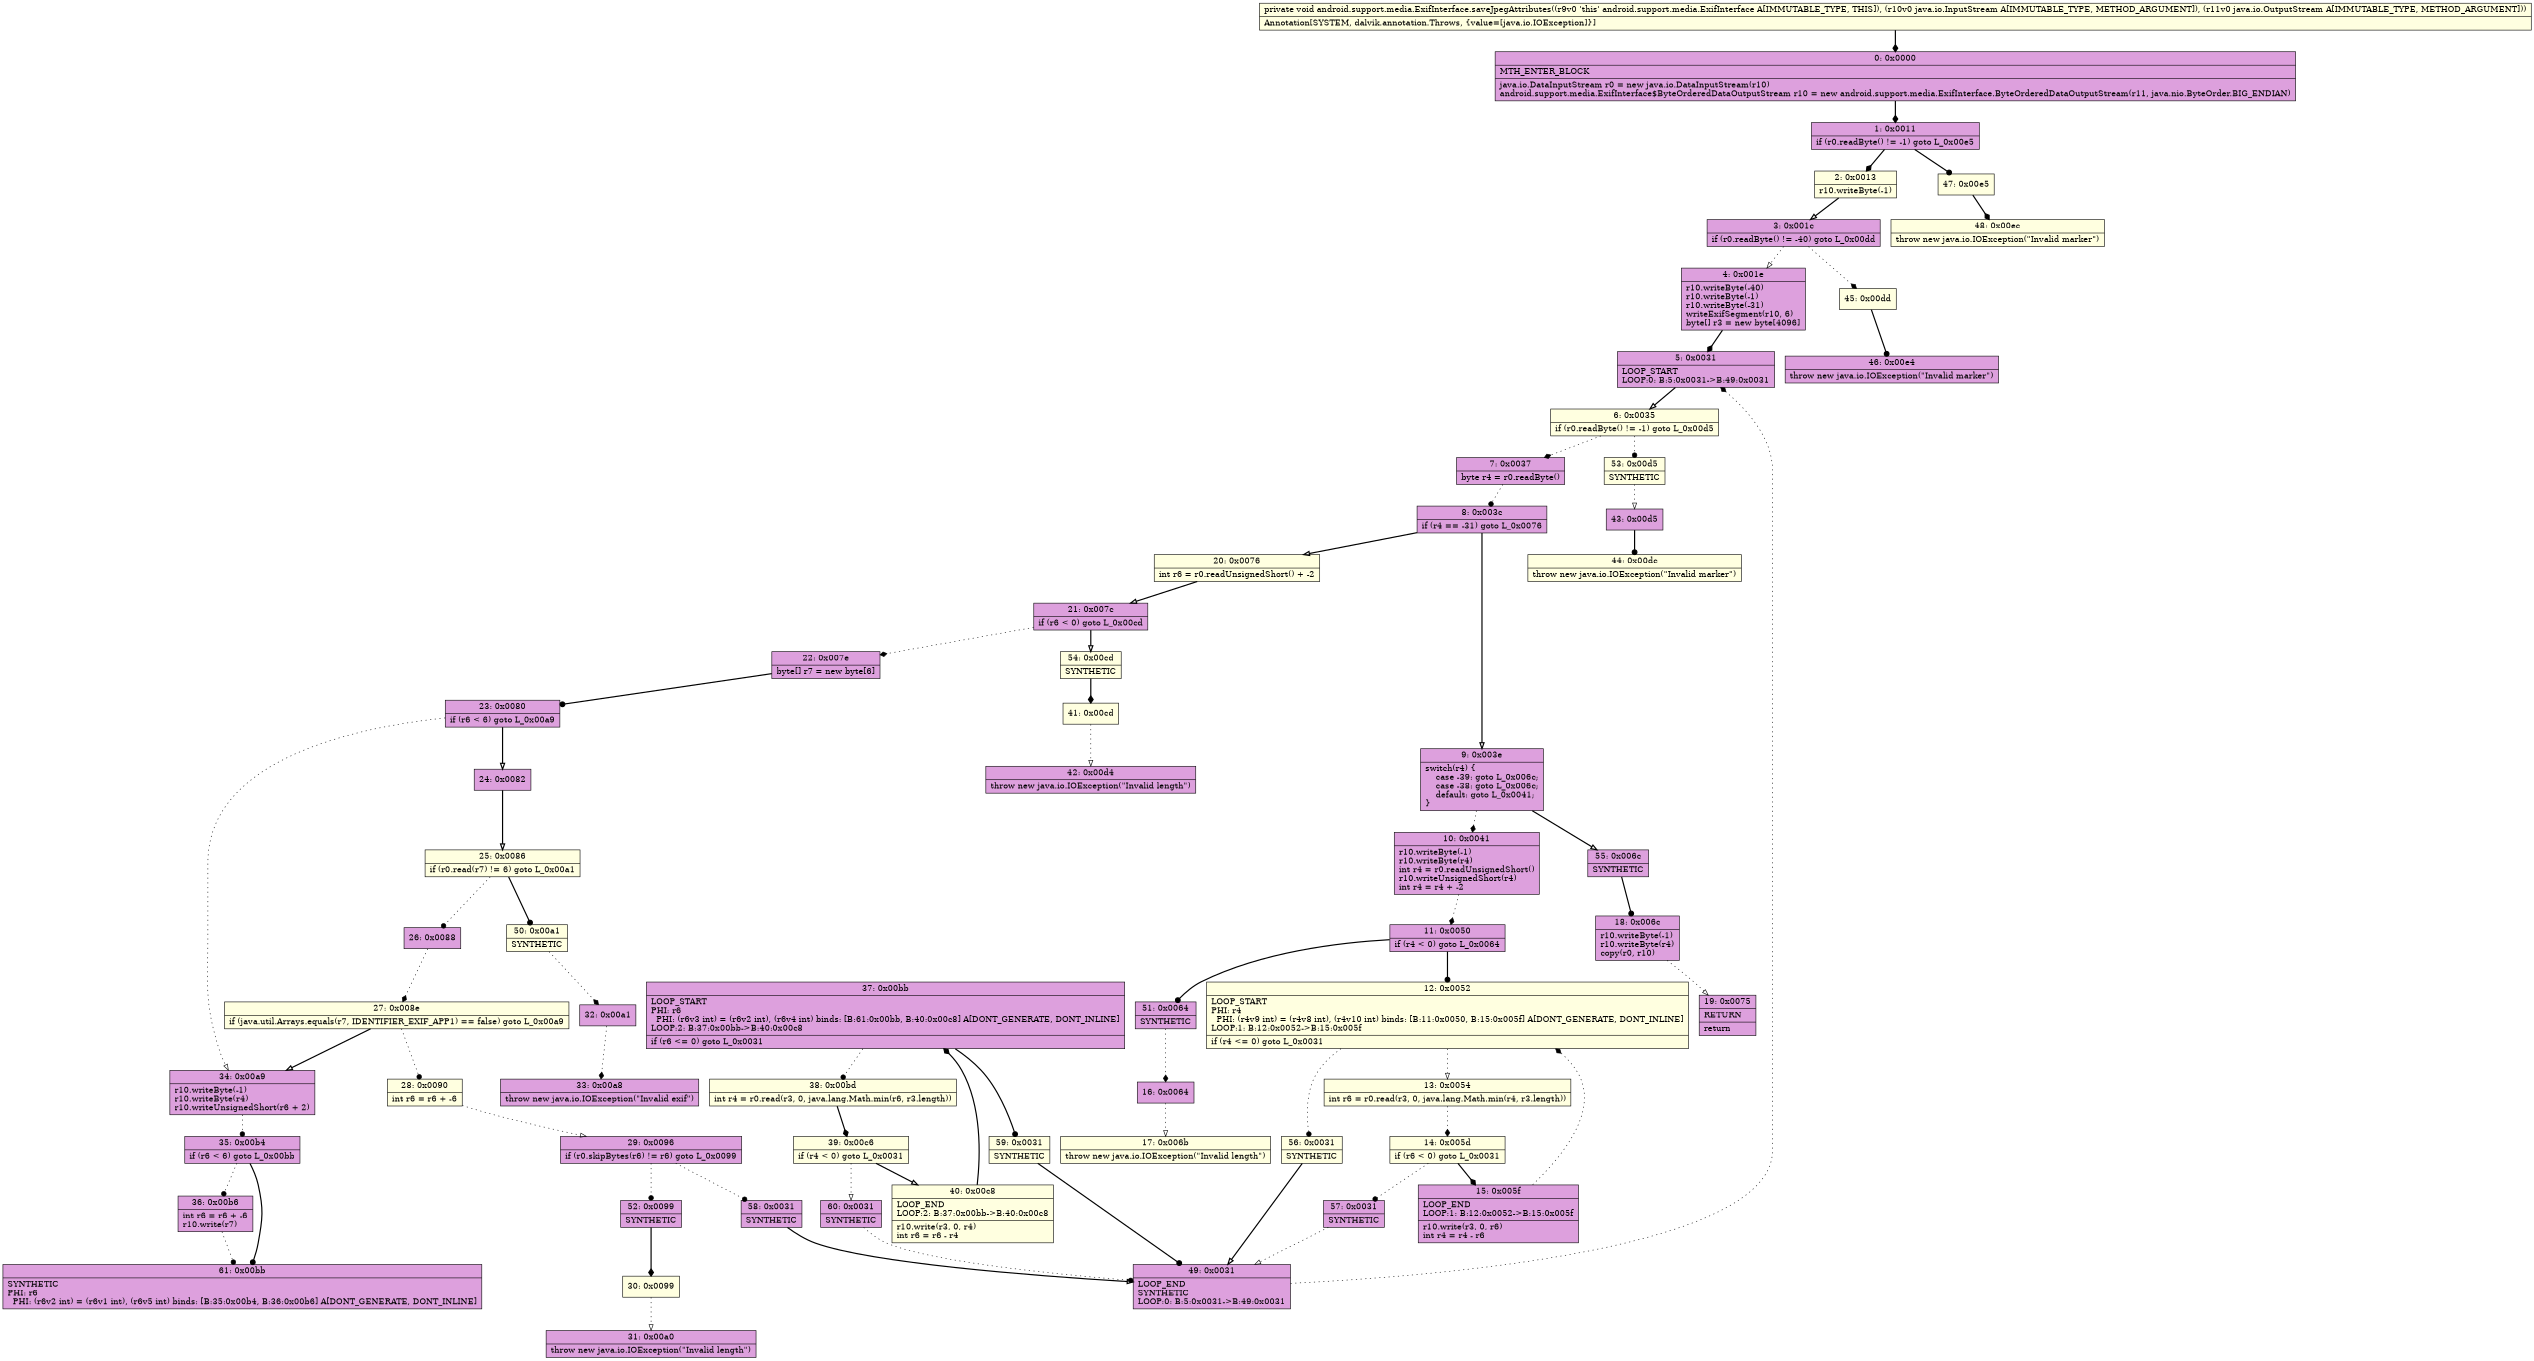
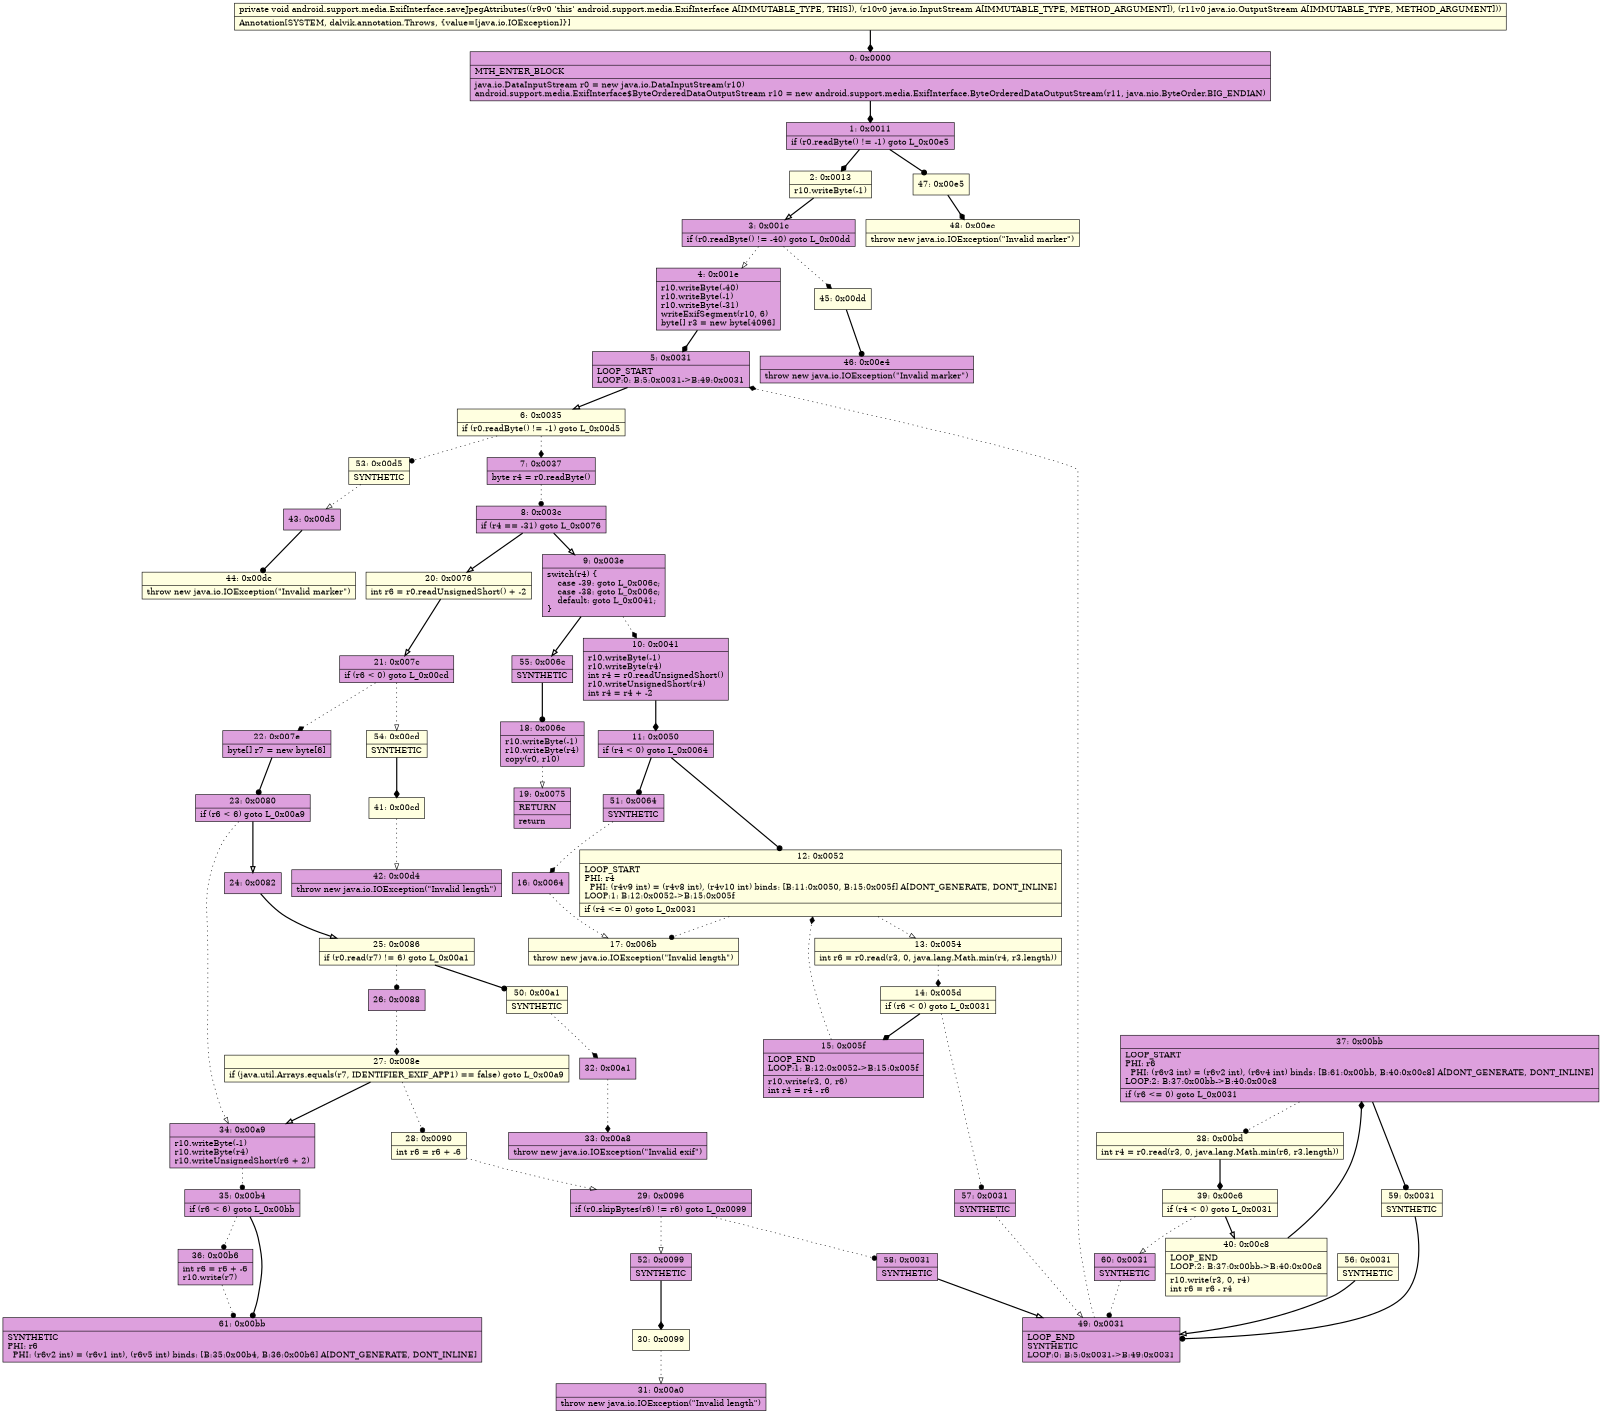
(1091, 638) -> (397, 704)
(1456, 906) -> (656, 712)
(1311, 1085) -> (702, 927)
(651, 1179) -> (661, 1232)
